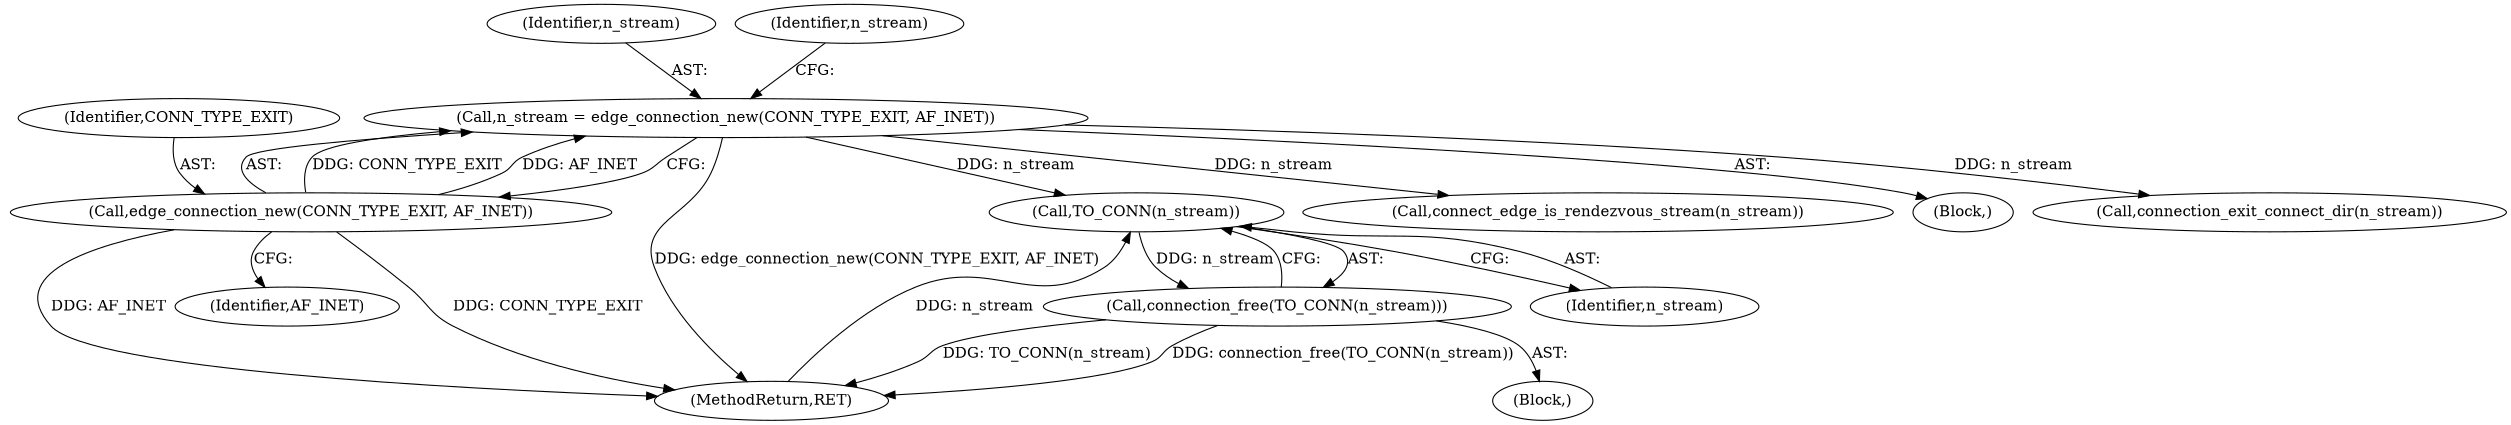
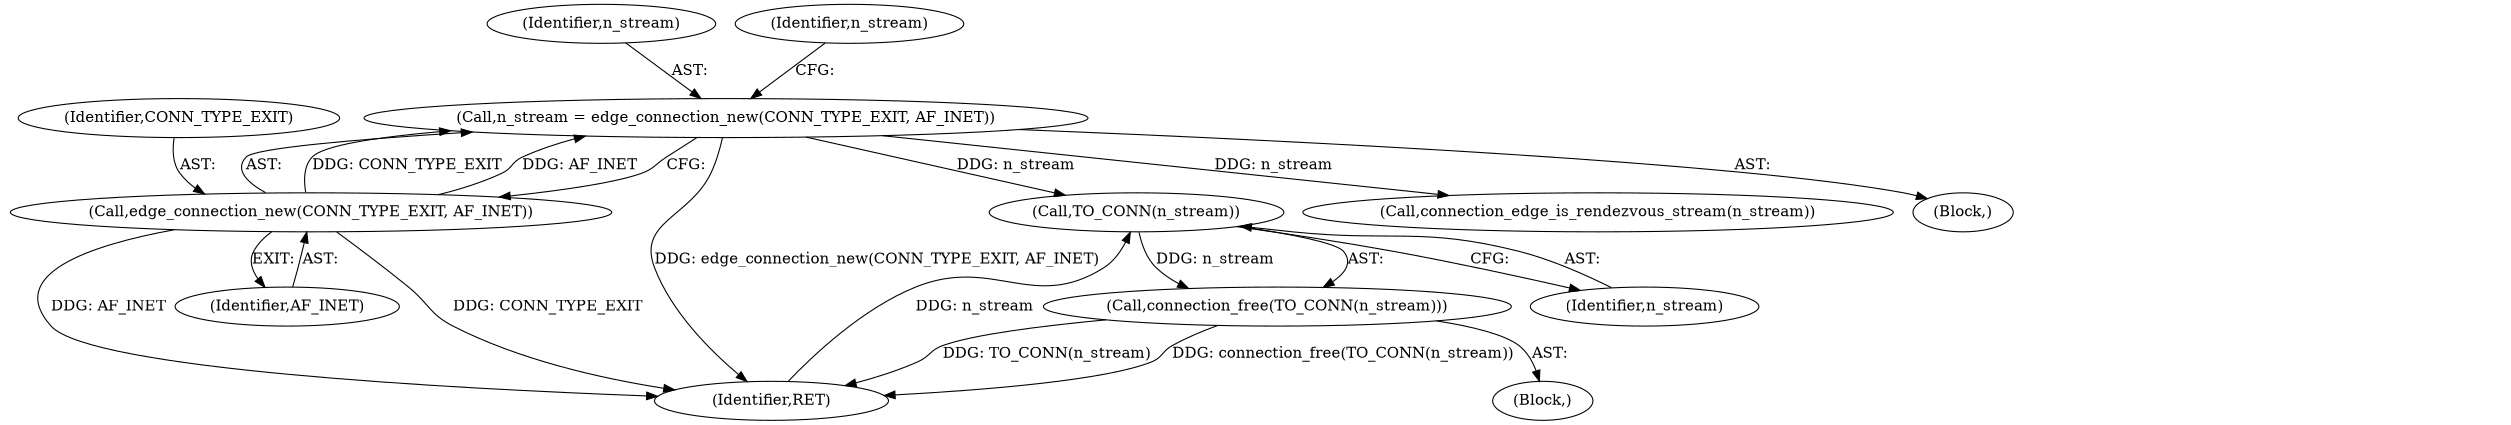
(1598, 212) -> (1598, 212)
(2270, 212) -> none
(1271, 248) -> none
(276, 259) -> (276, 259)
none -> (299, 265)
(771, 401) -> (771, 401)
